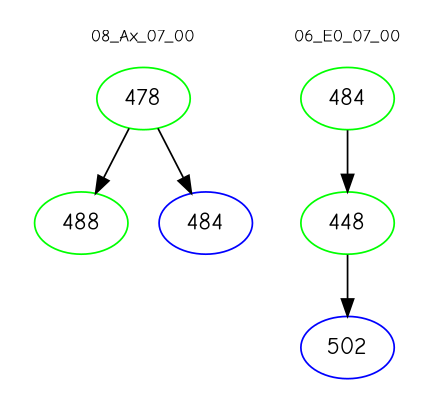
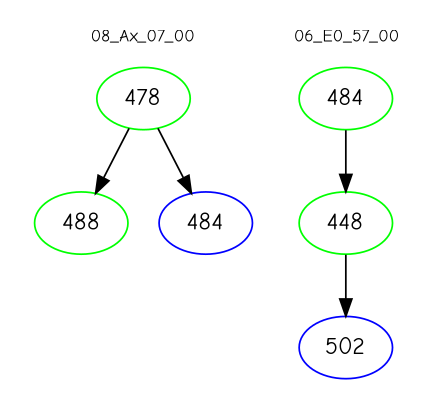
(348, 37) -> (347, 37)
